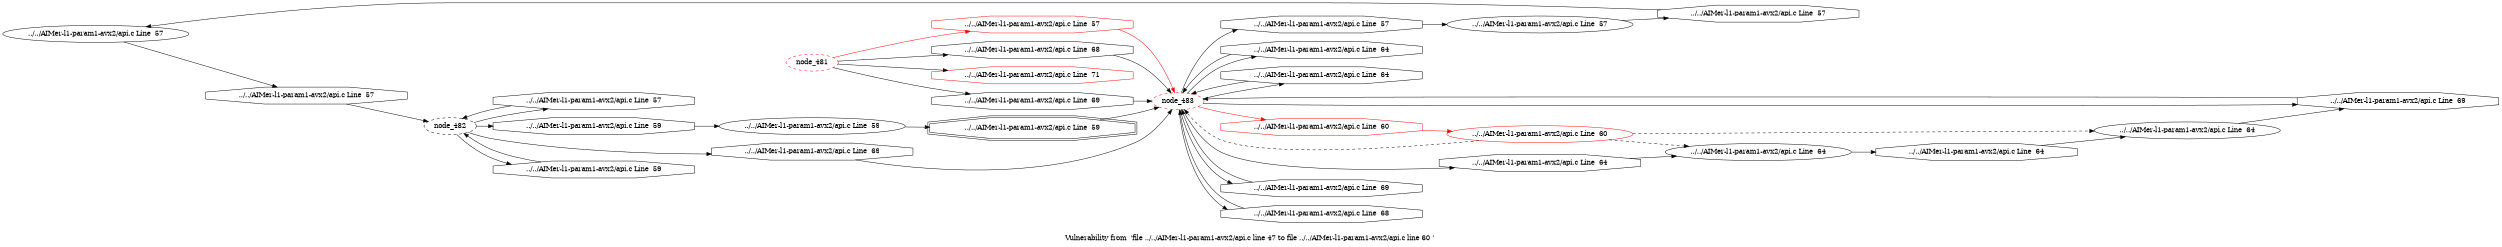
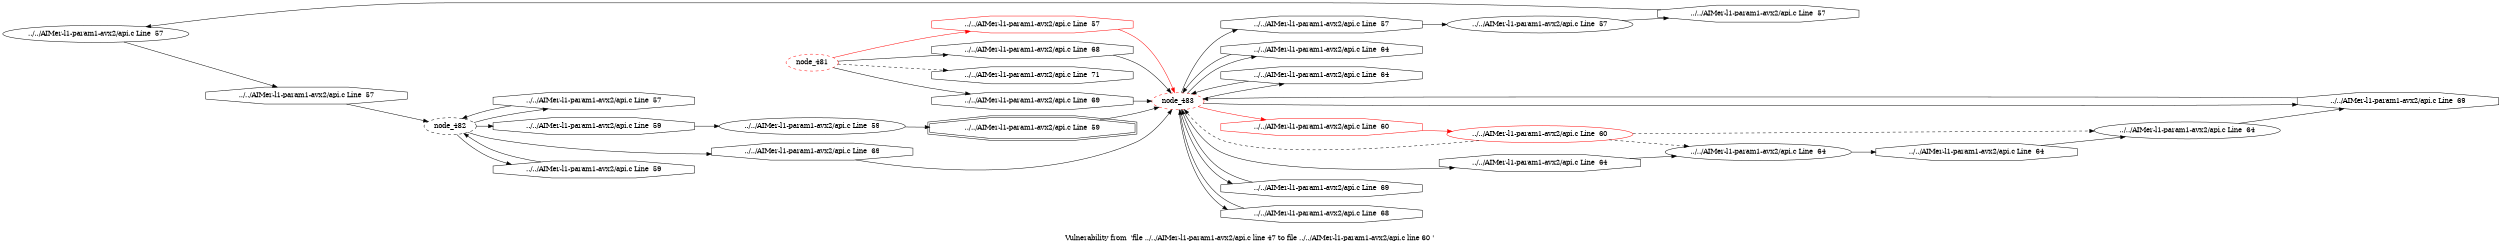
(890, 67) -> (890, 67)
(1032, 75) -> (1032, 75)
